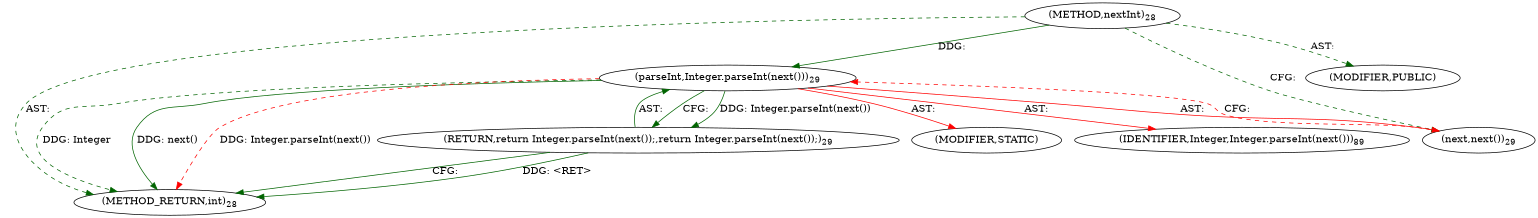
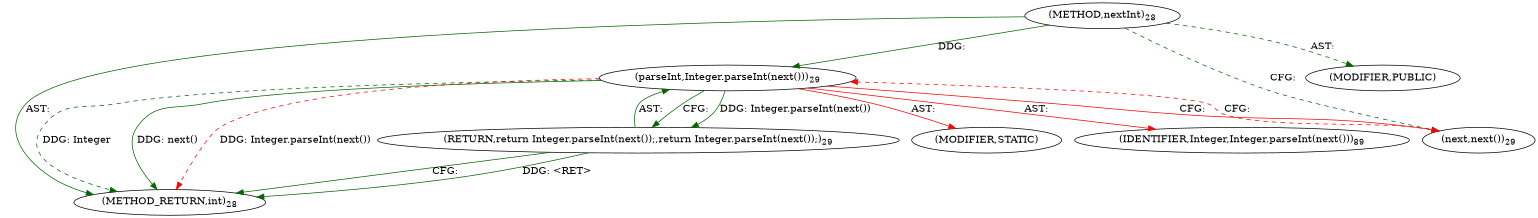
(457, 34) -> (457, 34)
(1194, 109) -> (1194, 109)
